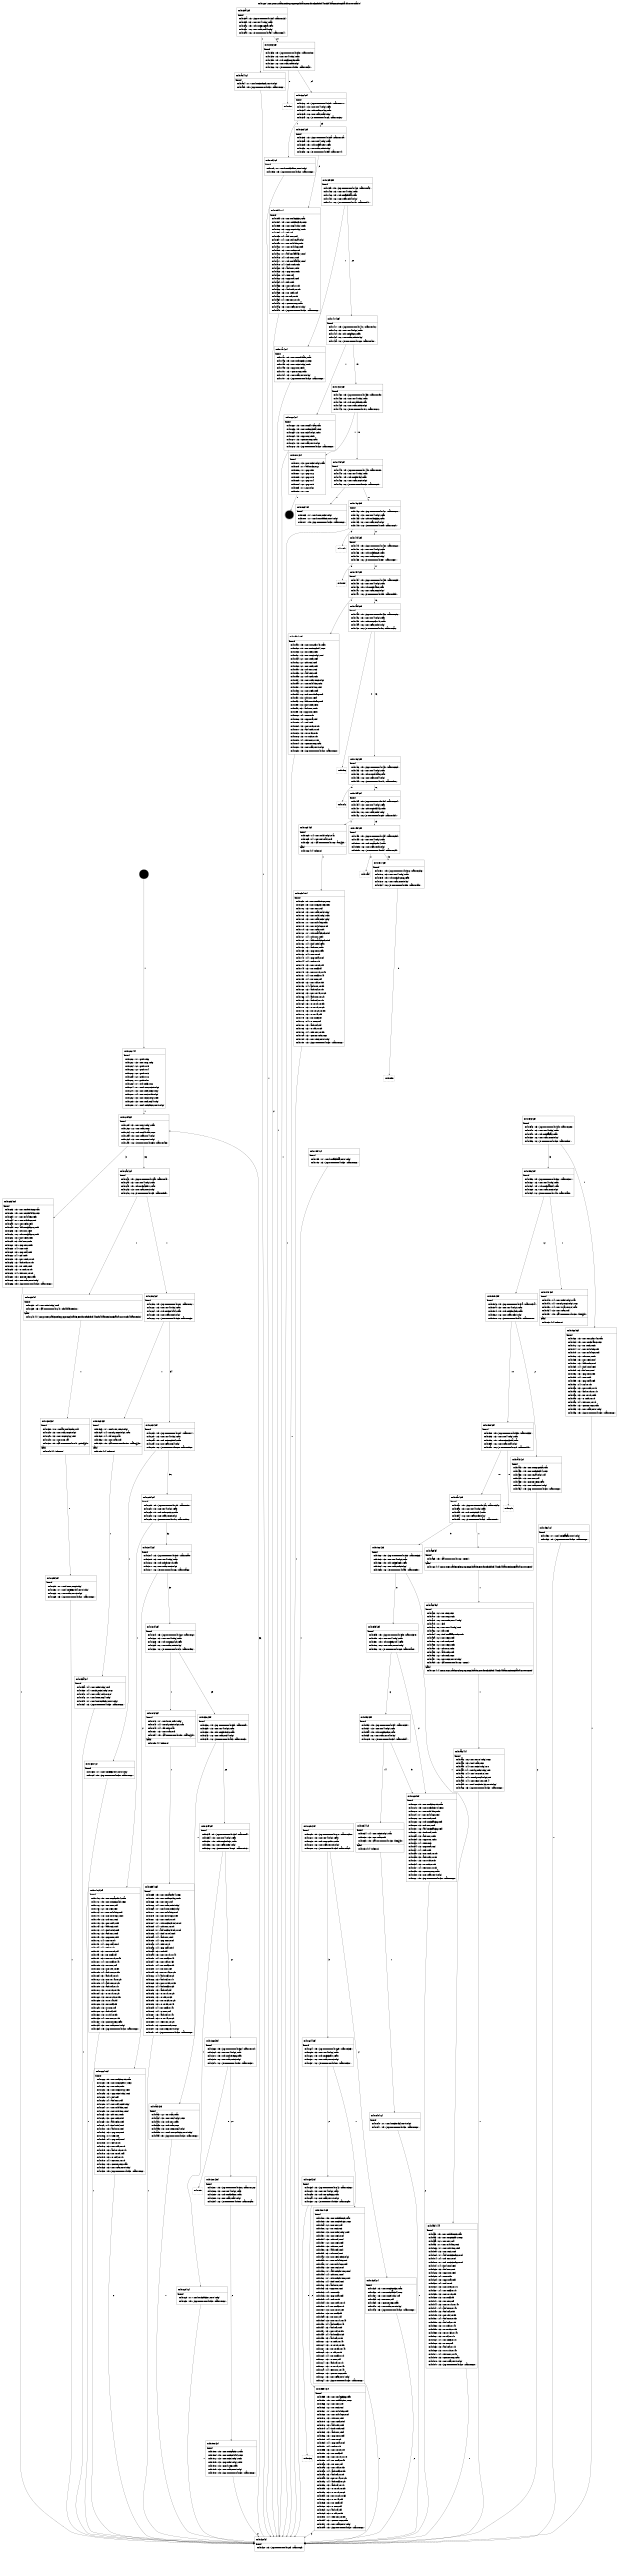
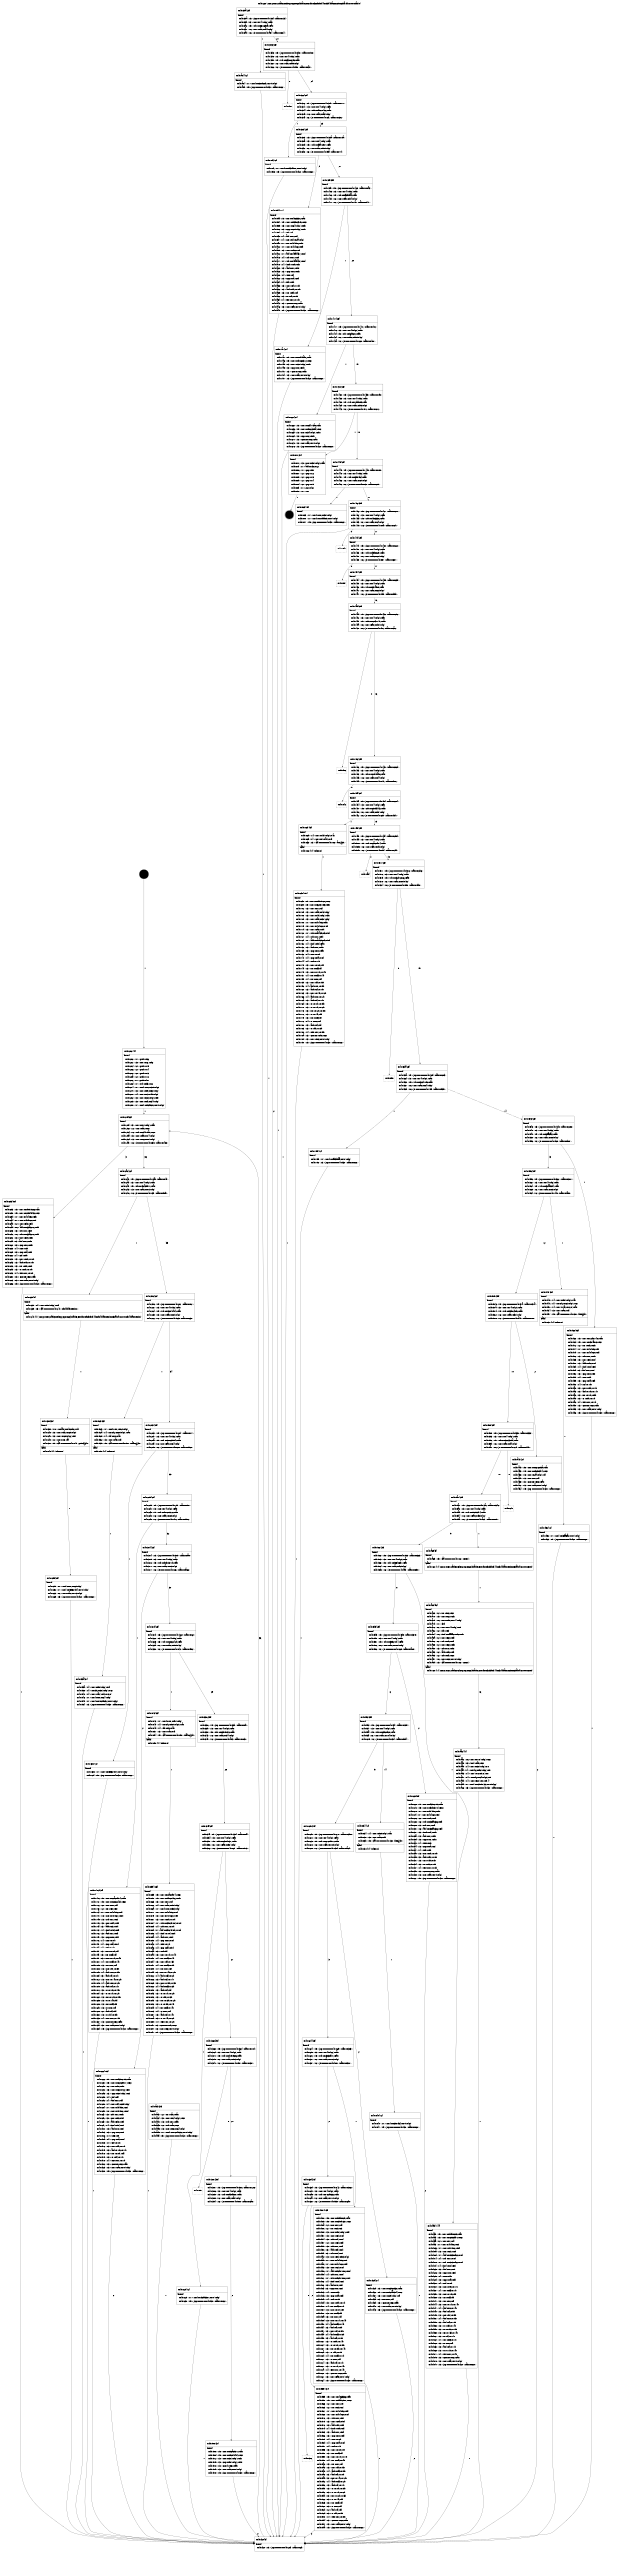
none -> (333, 166)
(314, 694) -> none
(374, 787) -> none
none -> (422, 1078)
(167, 1243) -> (167, 1243)
none -> (564, 1425)
(170, 1474) -> (170, 1474)
(480, 1692) -> (480, 1692)
(401, 1767) -> (357, 1782)
(195, 1922) -> none
